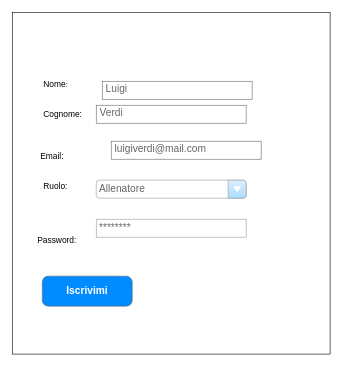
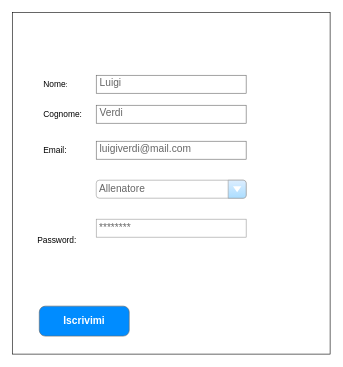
(177, 90) -> (171, 84)
(186, 150) -> (171, 150)
(63, 156) -> (66, 150)
(66, 186) -> none
(87, 291) -> (84, 321)
